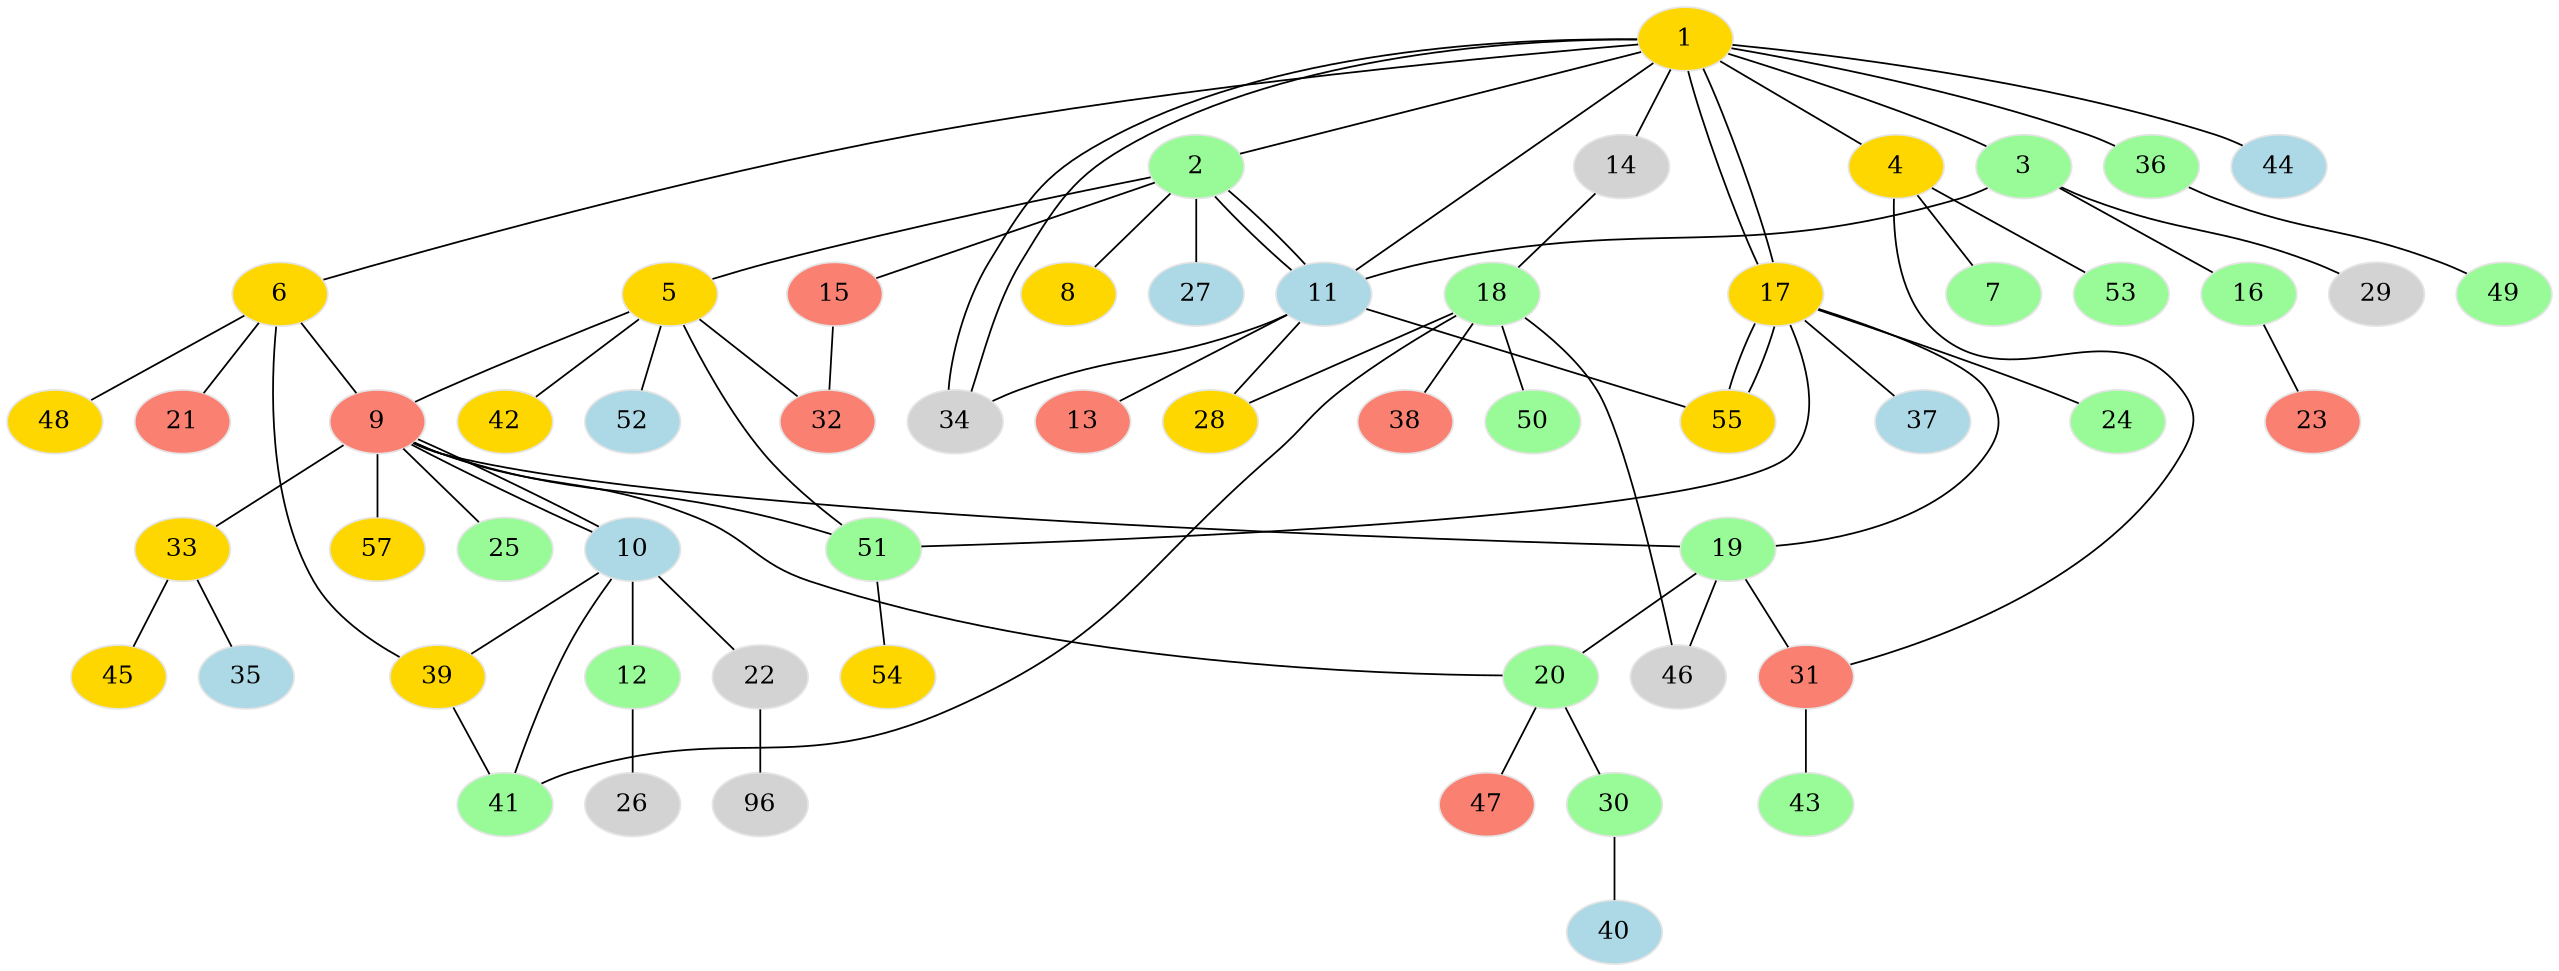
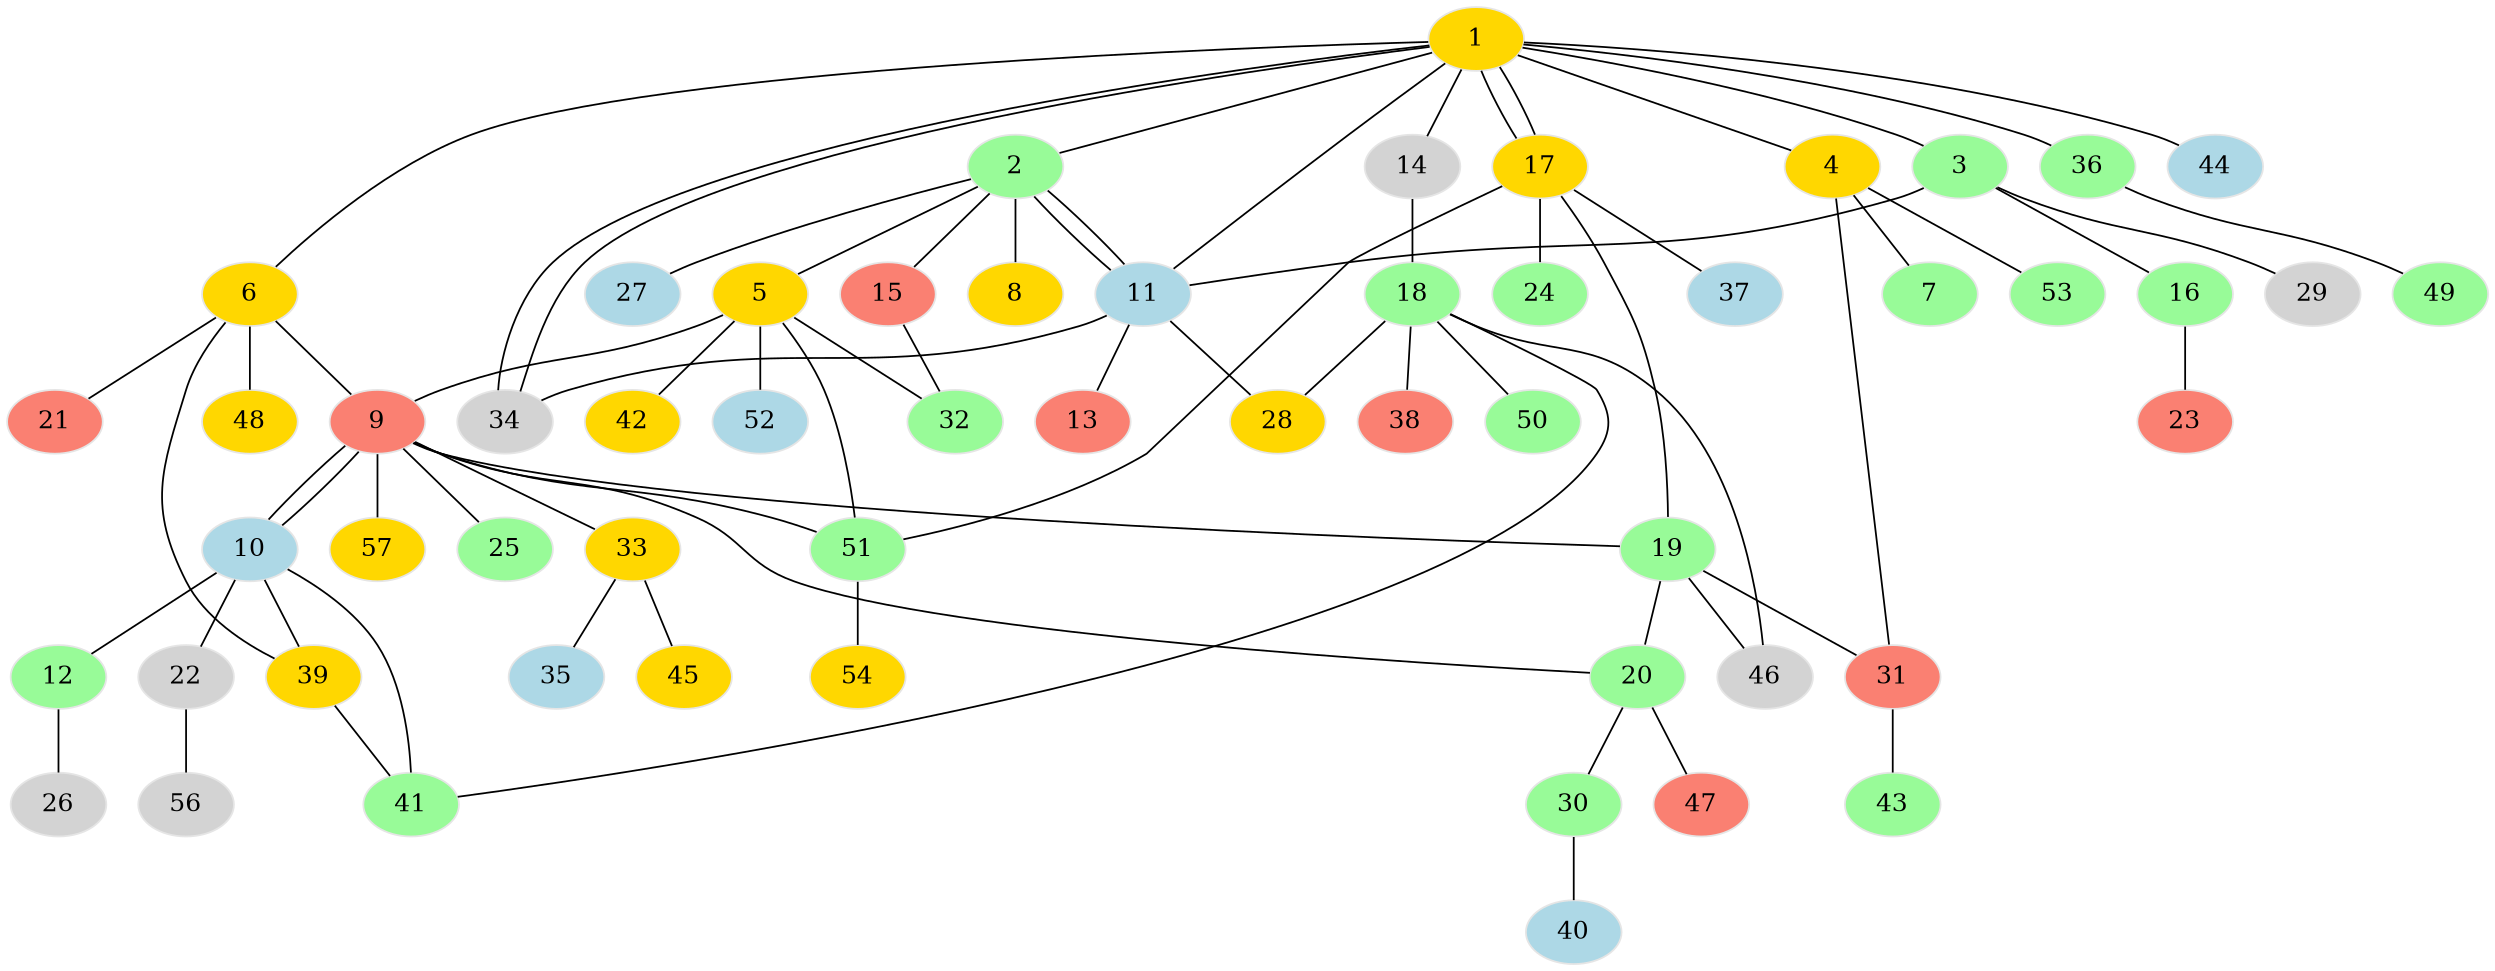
(828, 422) -> (955, 422)
(1728, 422) -> none
(760, 805) -> (186, 805)
